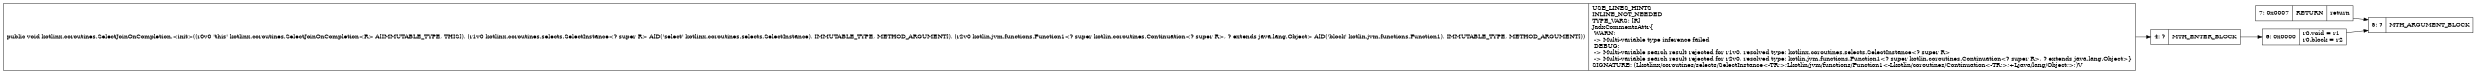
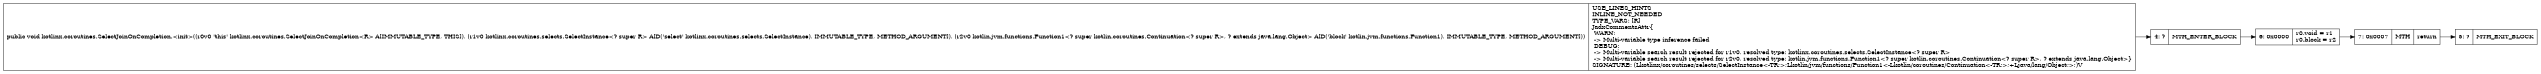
(2310, 13) -> (2403, 37)
(2429, 25) -> (2505, 37)
(2355, 32) -> (2345, 37)
